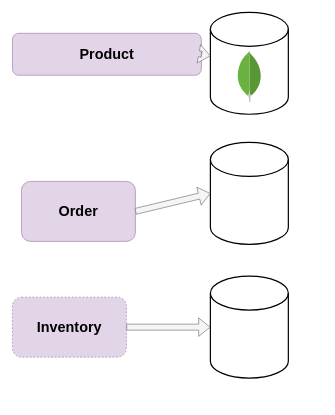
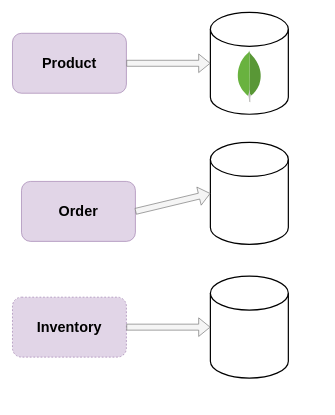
(107, 54) -> (69, 63)
